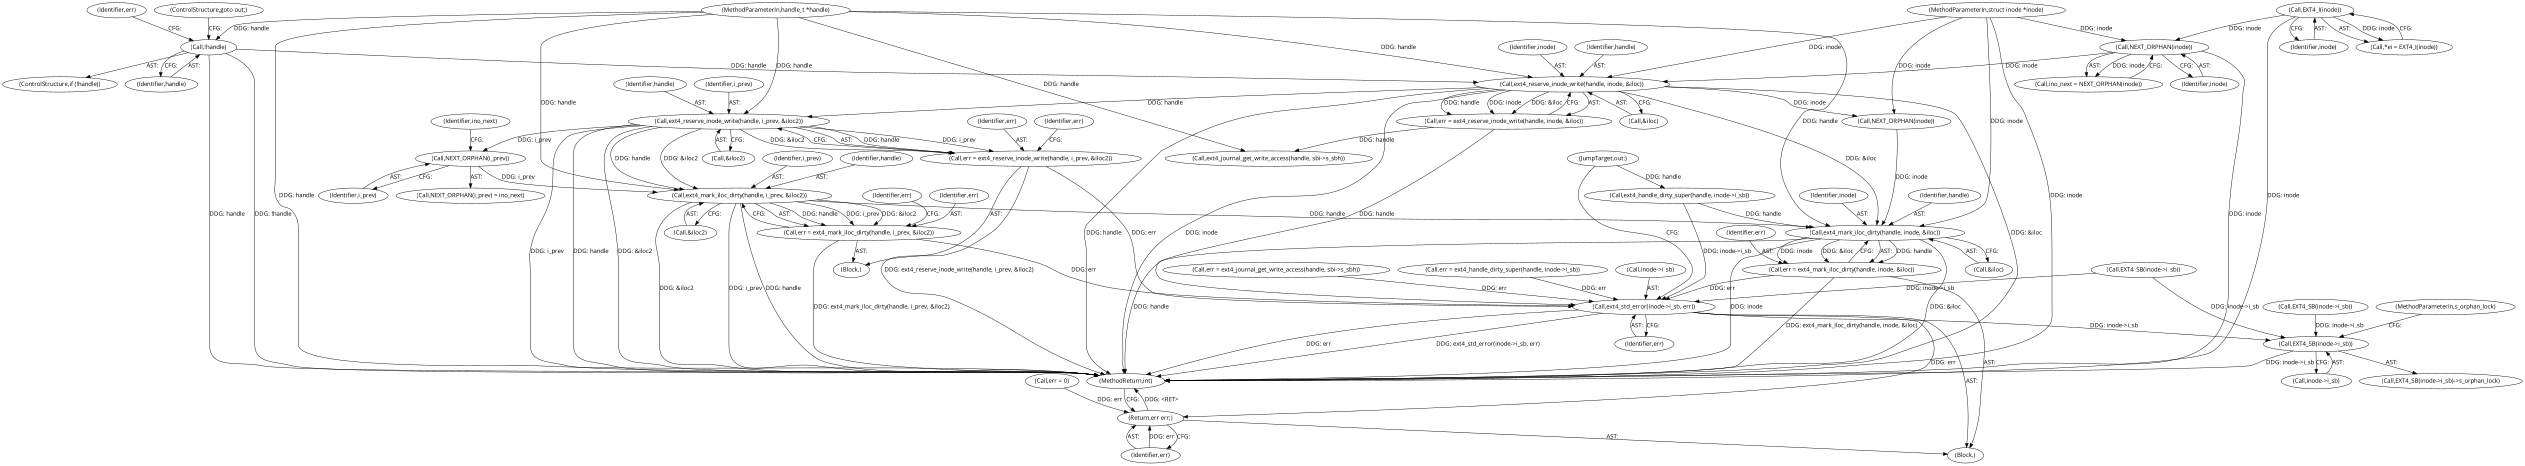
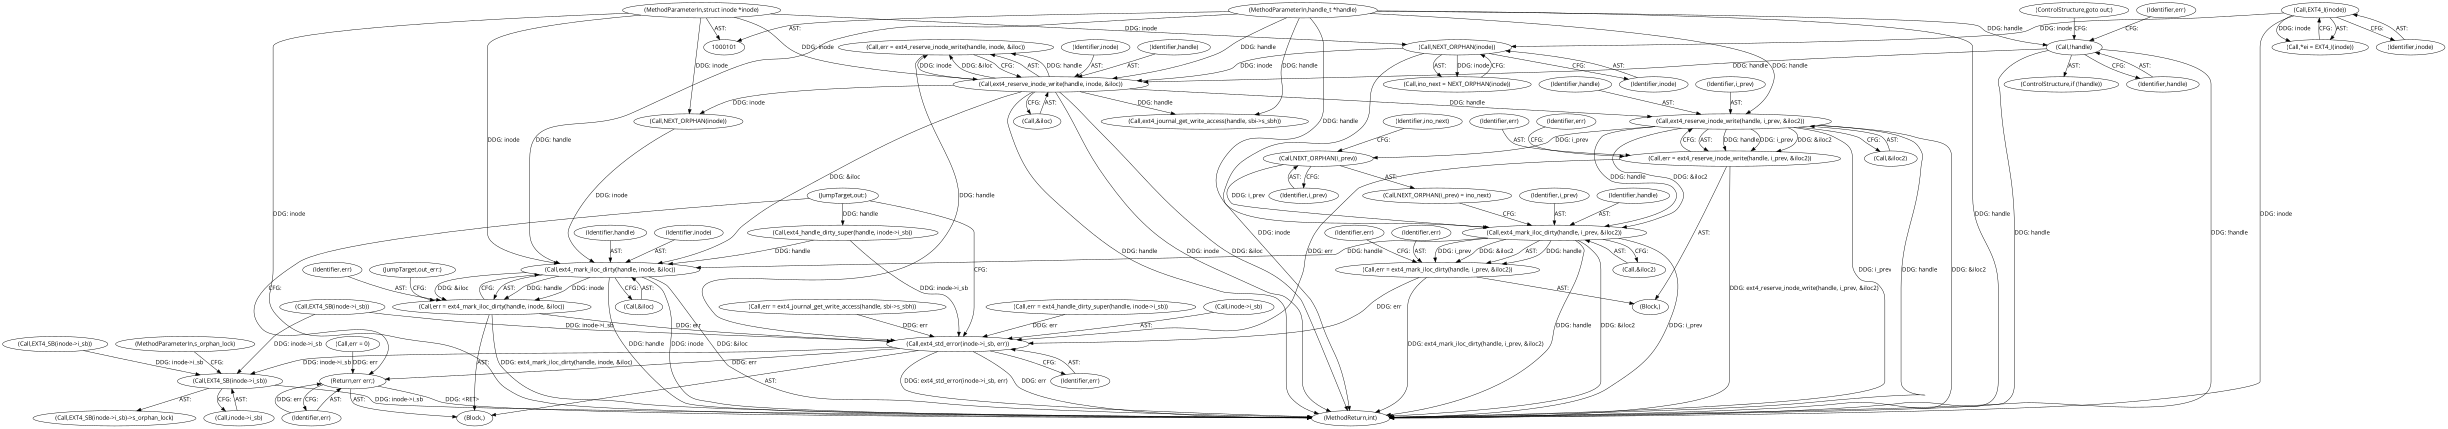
none -> (724, 47)
(1366, 136) -> (1126, 102)
(764, 222) -> (1493, 214)
none -> (413, 270)
(1125, 400) -> (426, 235)
